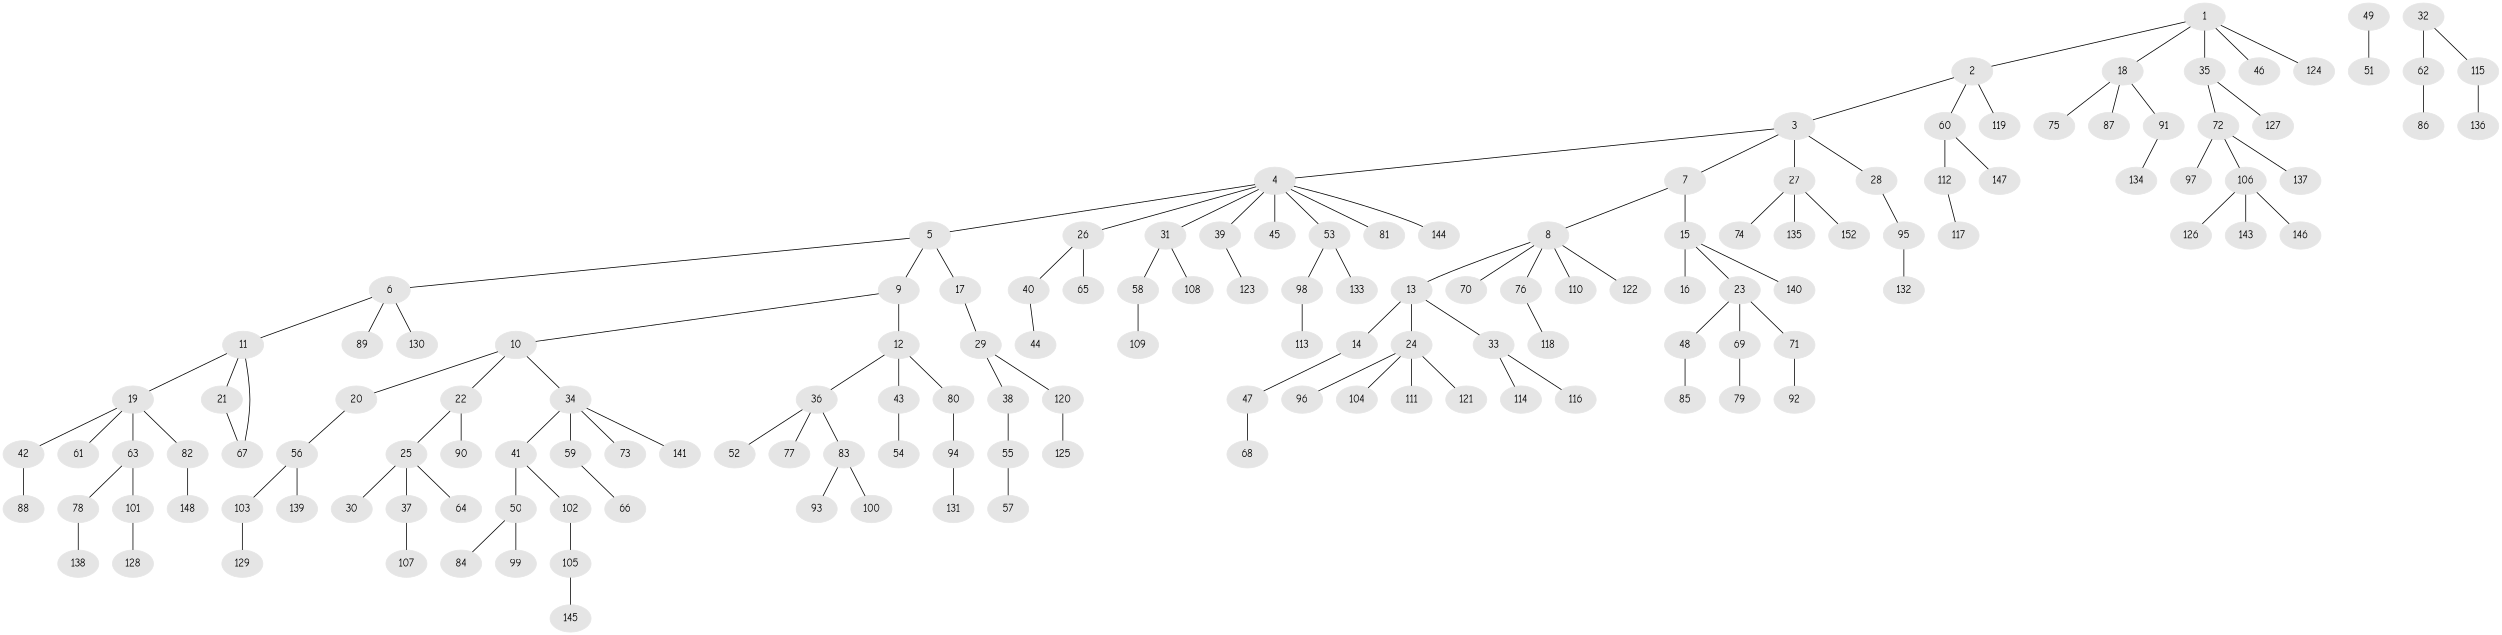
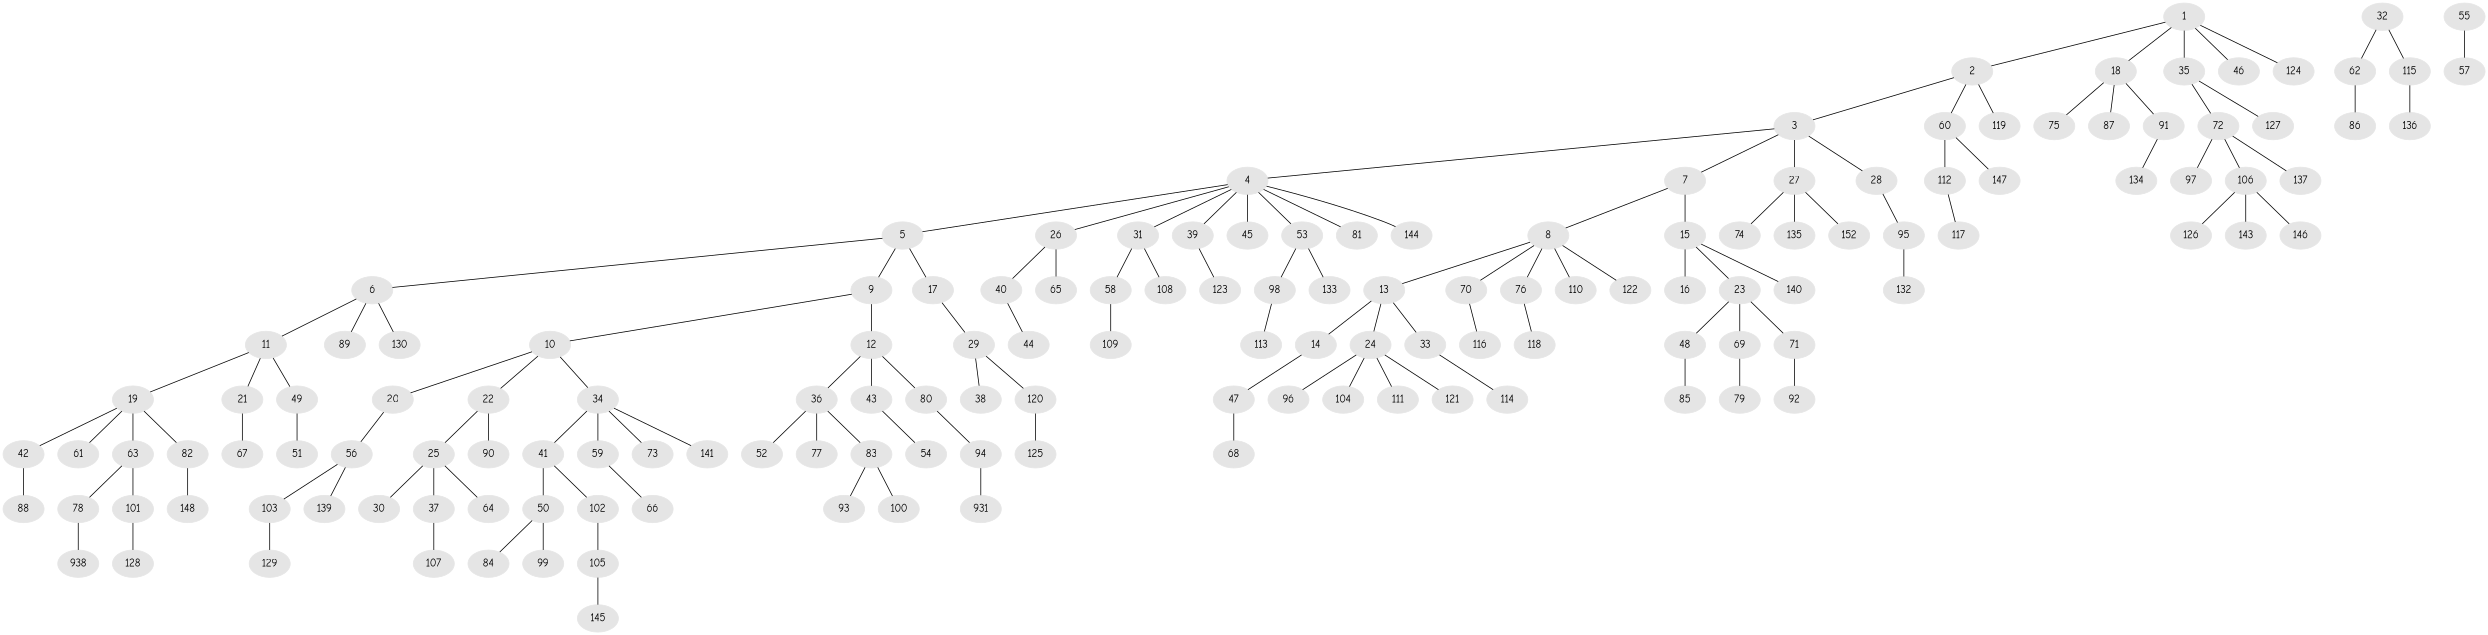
(1535, 372) -> (1473, 318)
(250, 400) -> (281, 372)
(1008, 427) -> none
(953, 509) -> (981, 509)
(78, 564) -> (78, 564)
